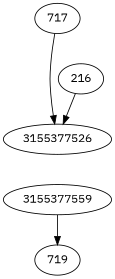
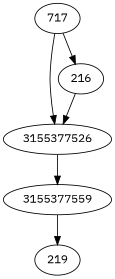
none -> (68, 45)
none -> (57, 165)
(57, 260) -> (57, 260)
